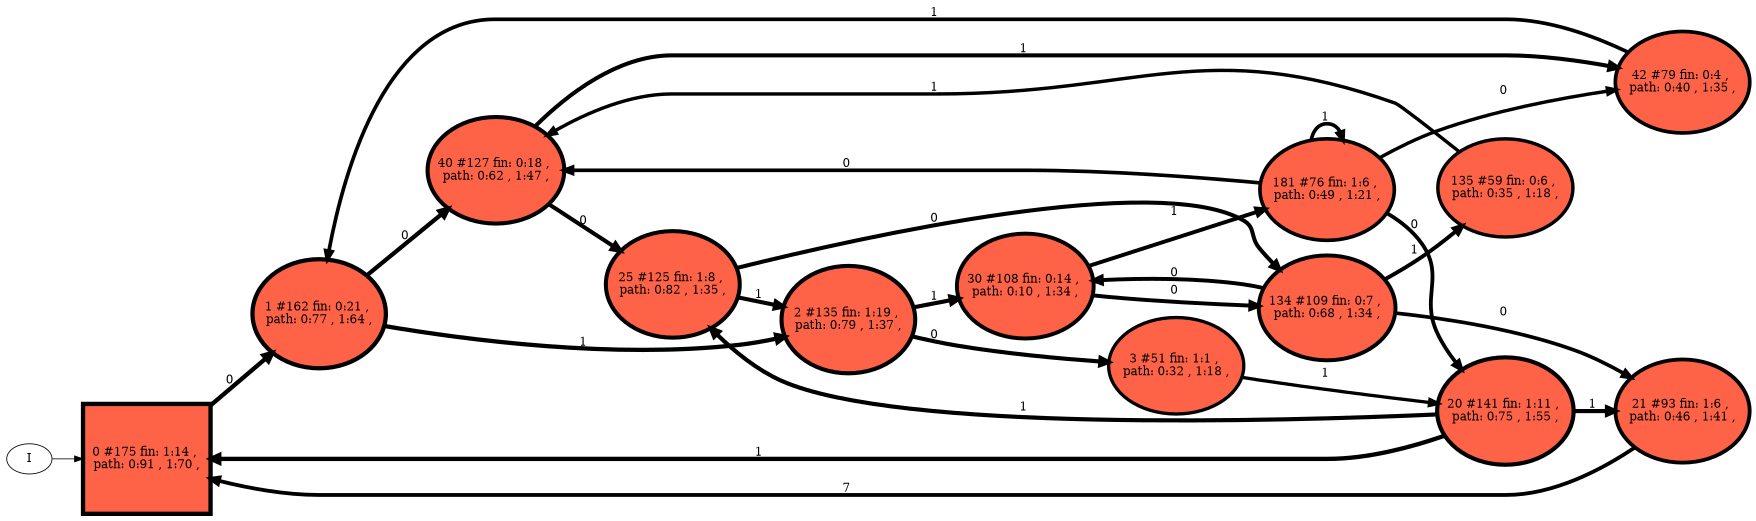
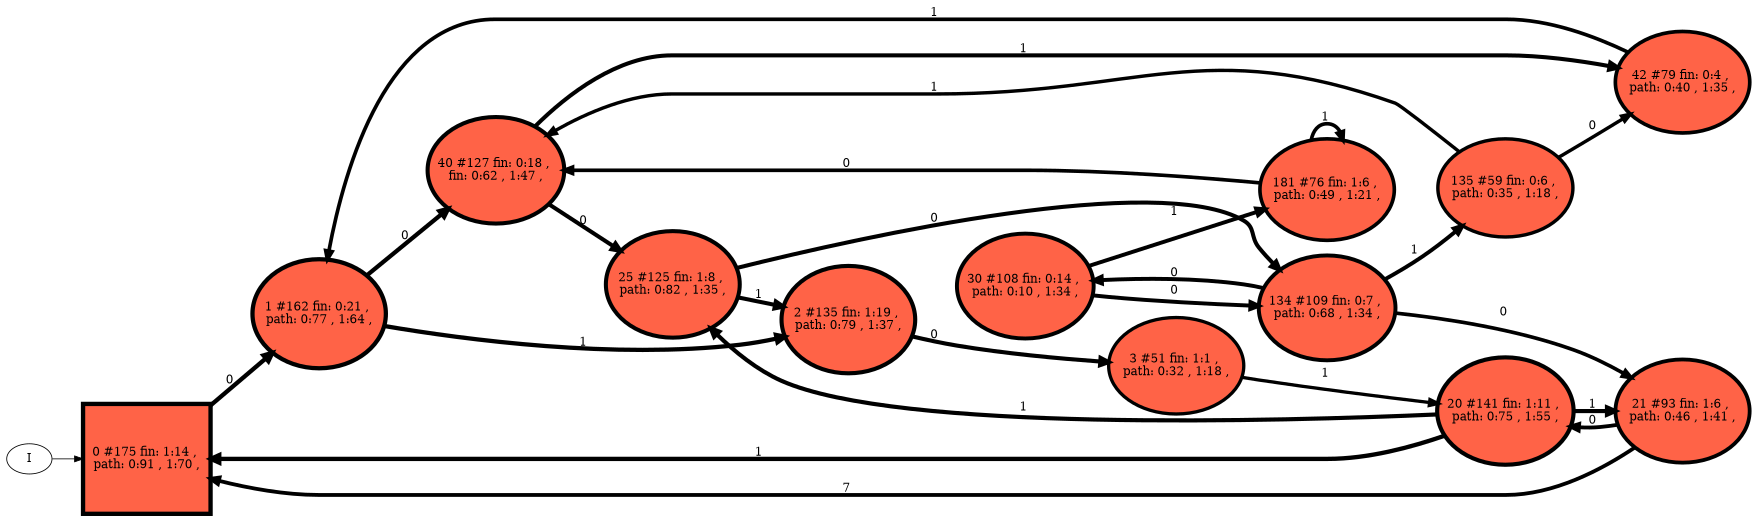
(1491, 115) -> (1591, 138)
(496, 170) -> (496, 170)
(1432, 282) -> (1598, 427)
(932, 304) -> none
